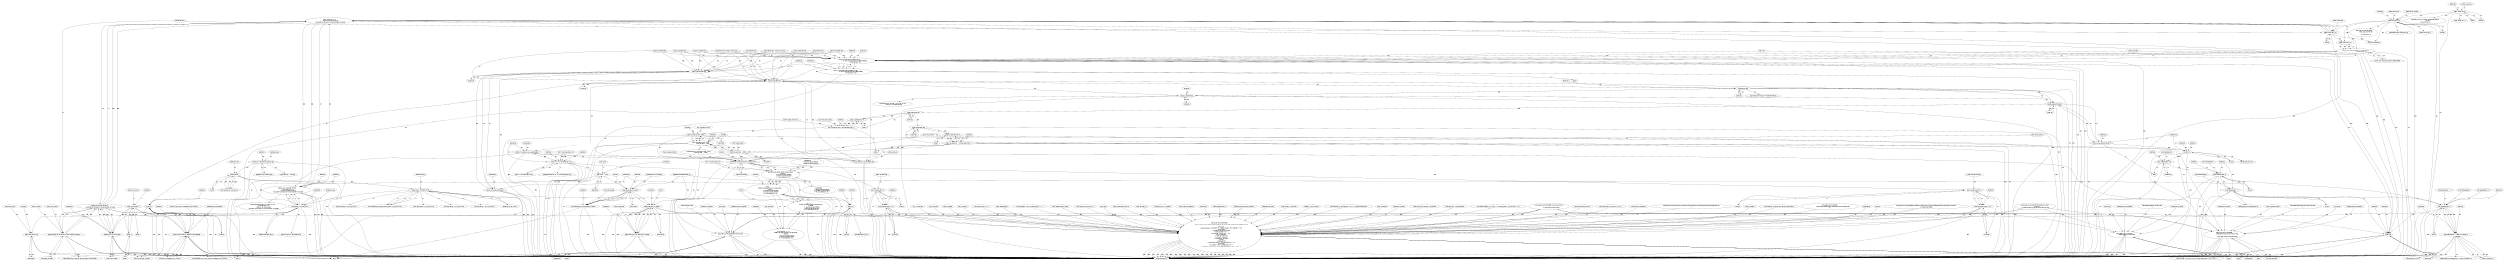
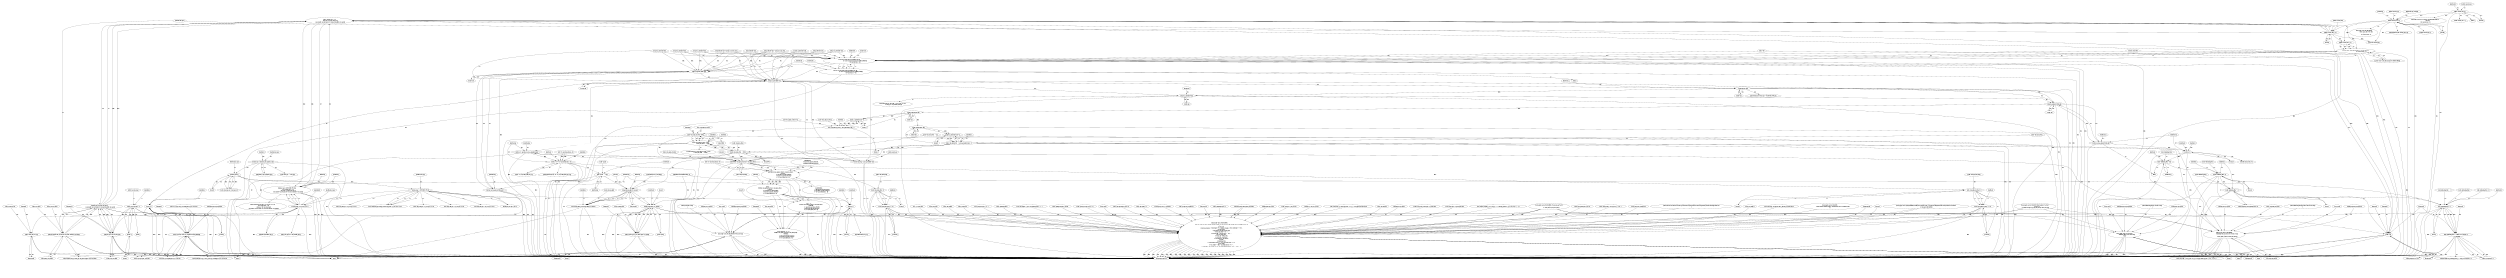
(657, 184) -> (678, 163)
